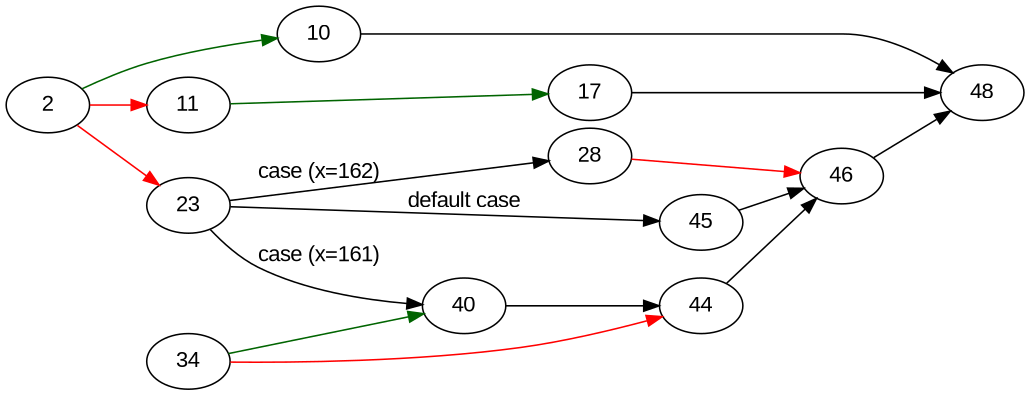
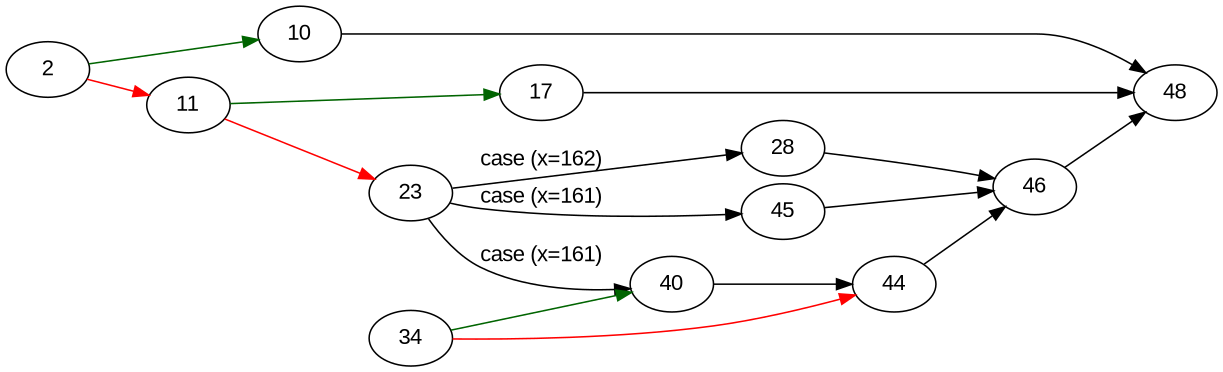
(112, 151) -> (293, 146)
(708, 165) -> (902, 163)
(464, 202) -> (541, 197)
